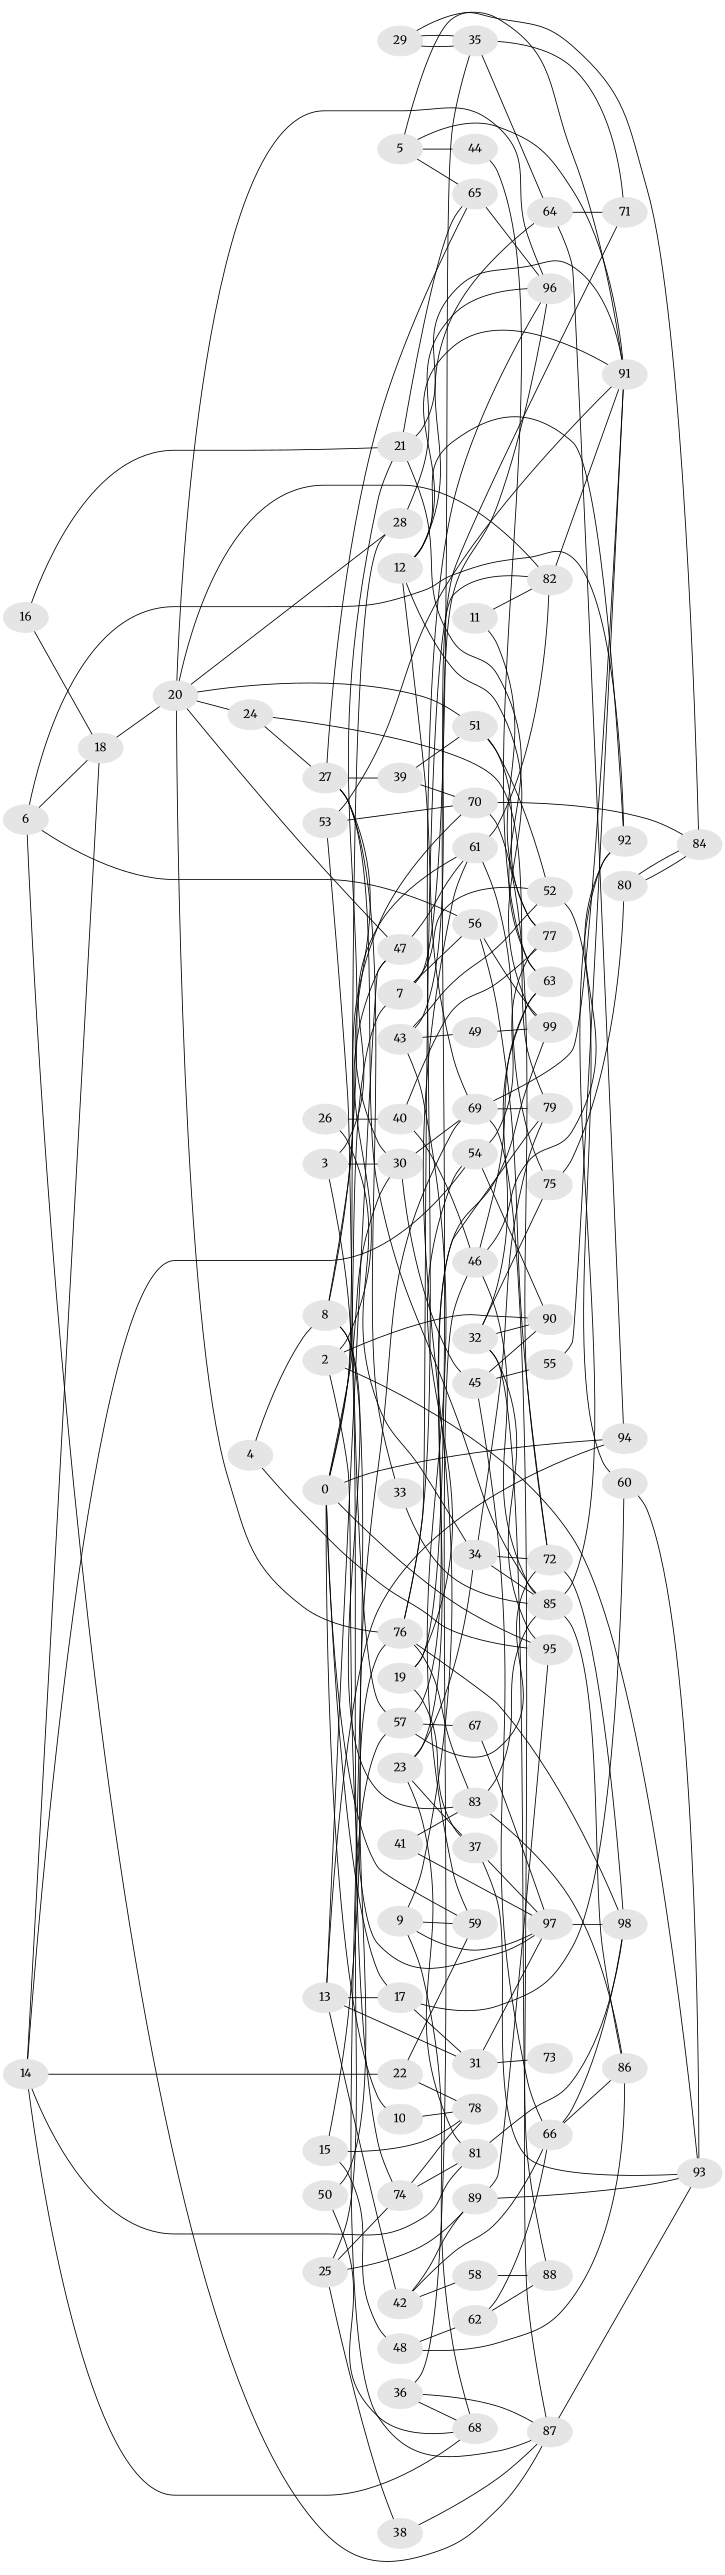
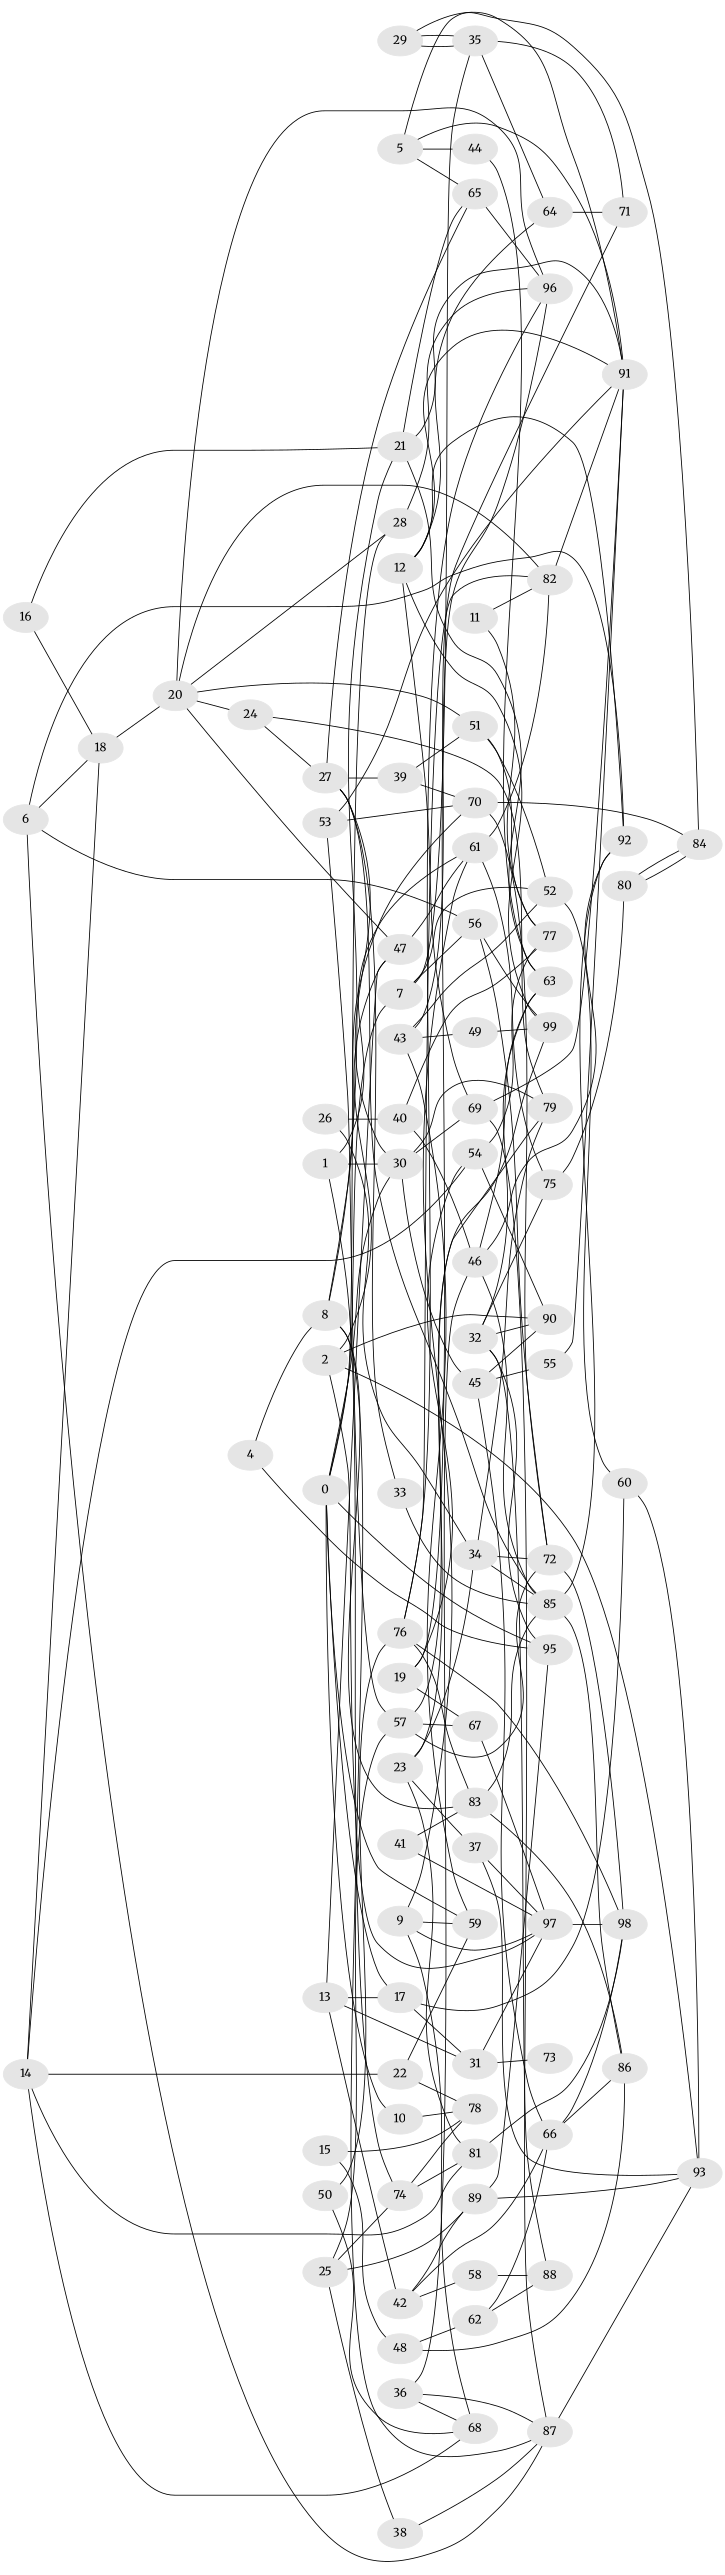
(513, 1109) -> (456, 1085)
(325, 1164) -> (325, 1164)
(193, 1212) -> none
(625, 1439) -> none
(369, 1545) -> none
(438, 1763) -> (438, 1702)
